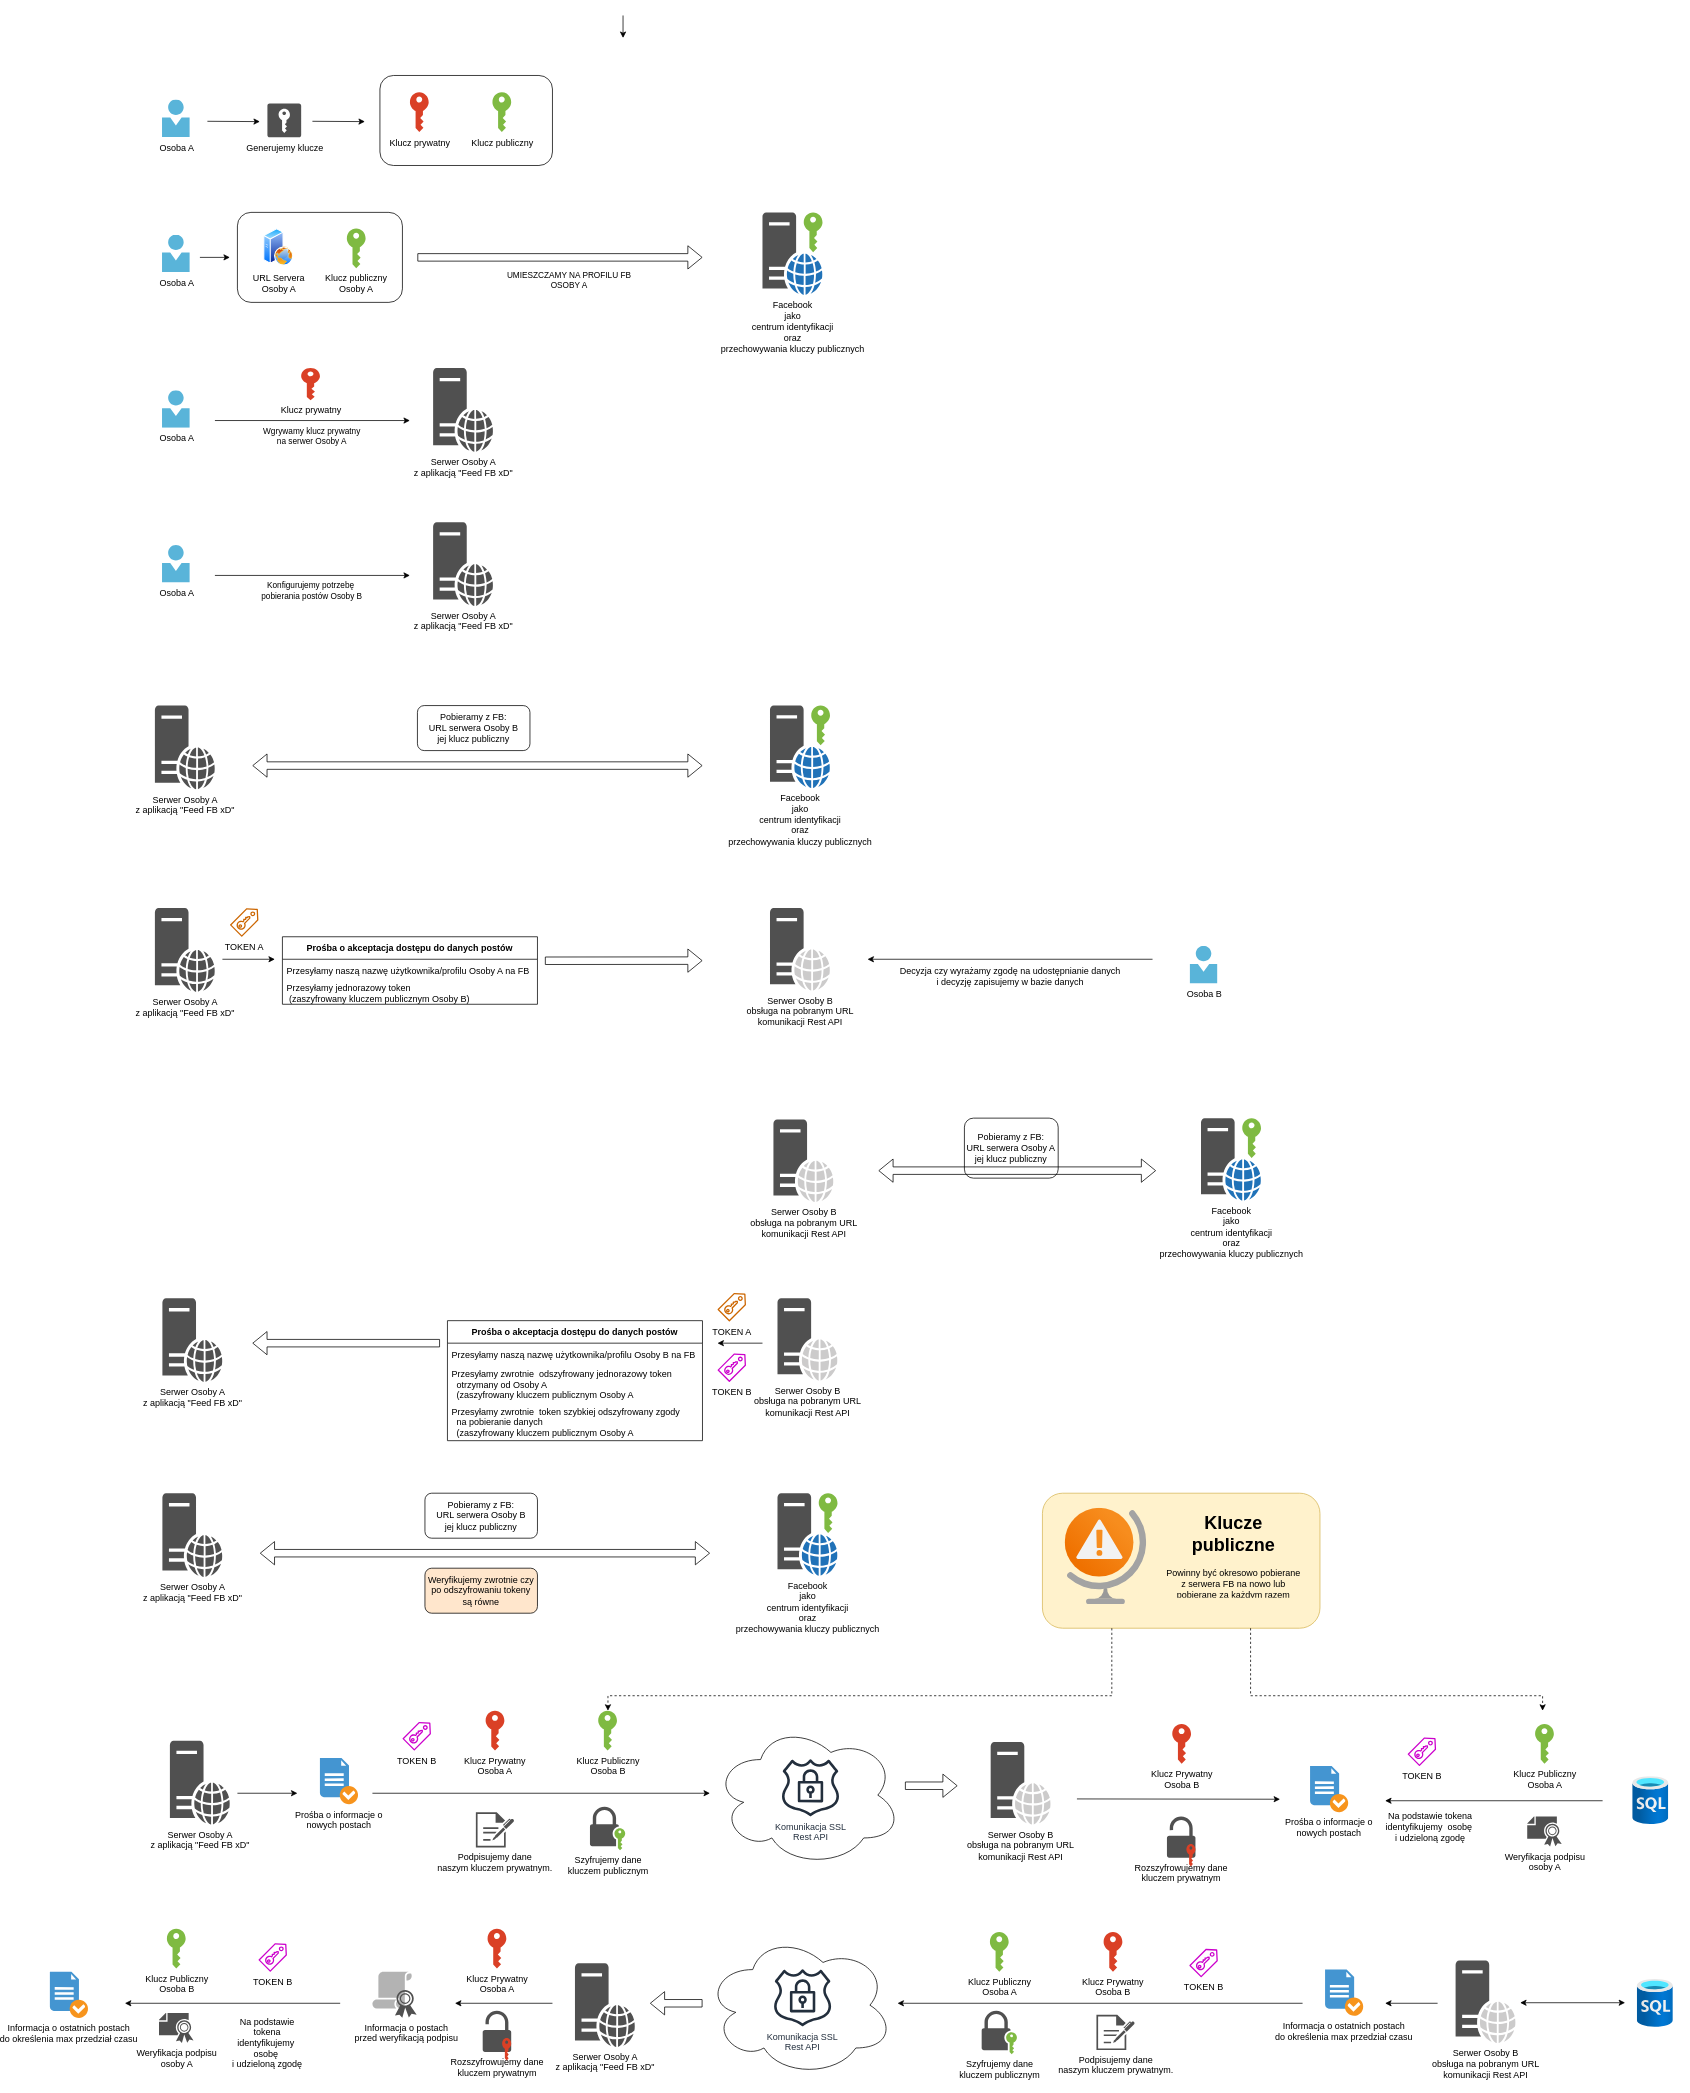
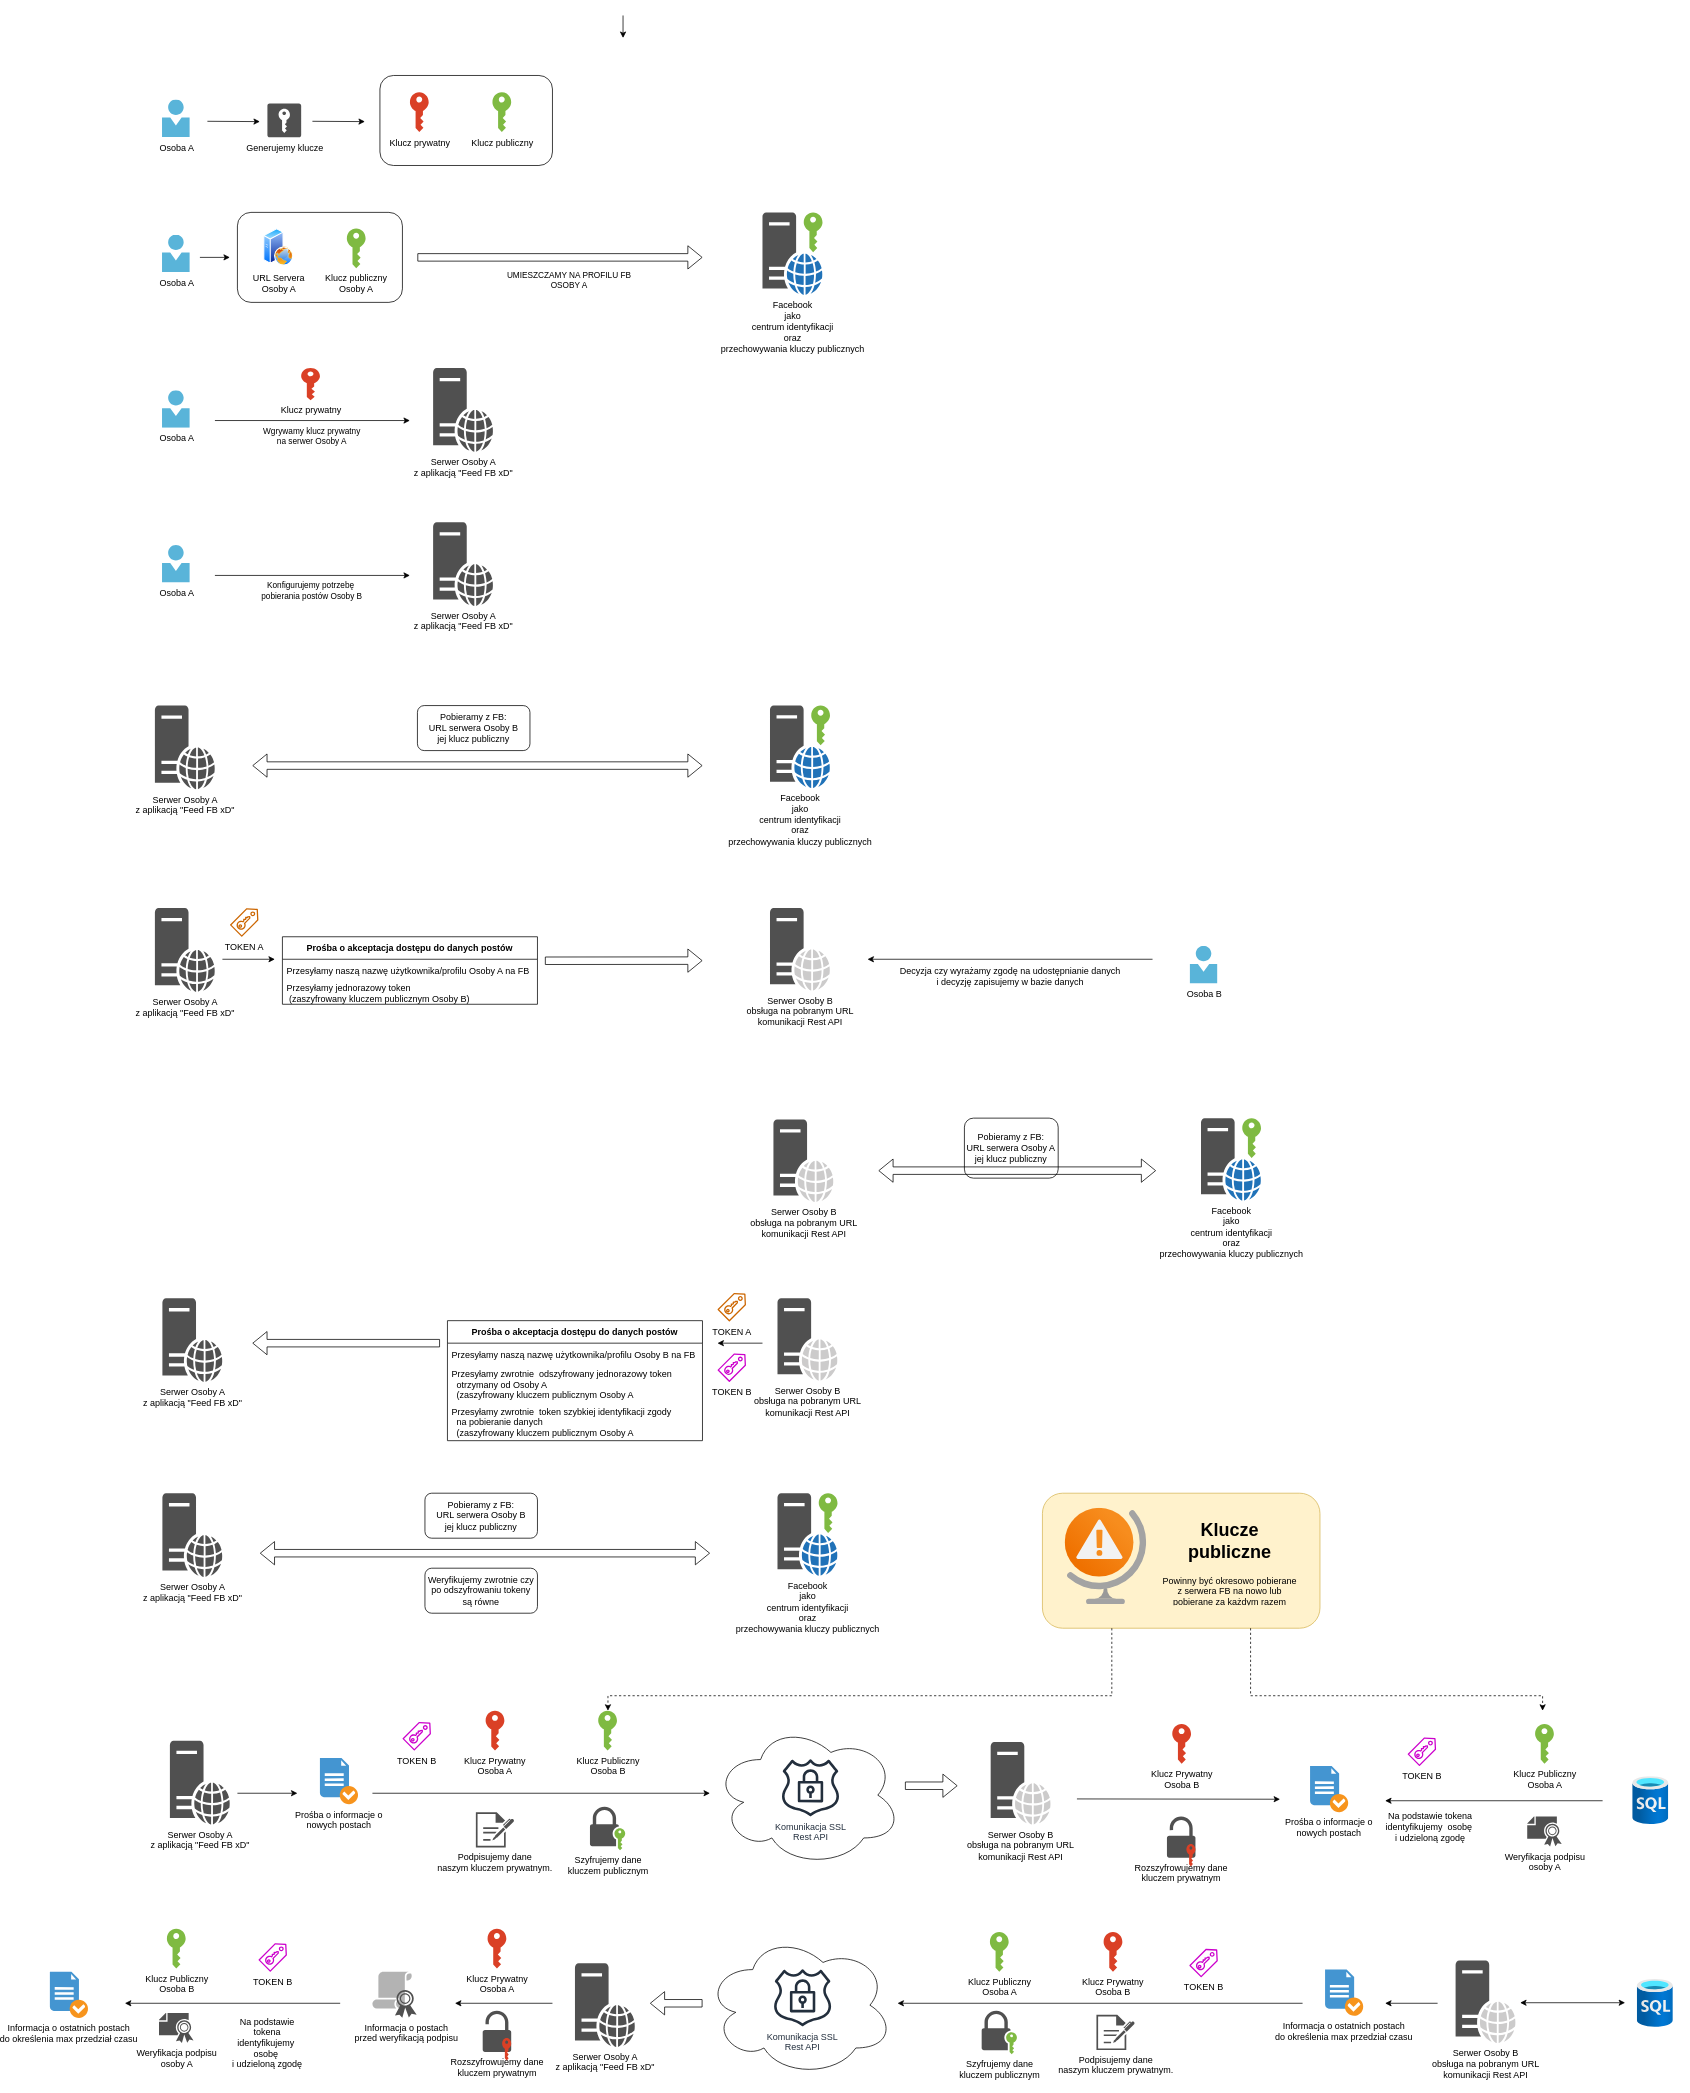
(579, 1412) -> (578, 1412)
(1234, 1553) -> (1230, 1560)
(481, 1590) -> (481, 1590)
